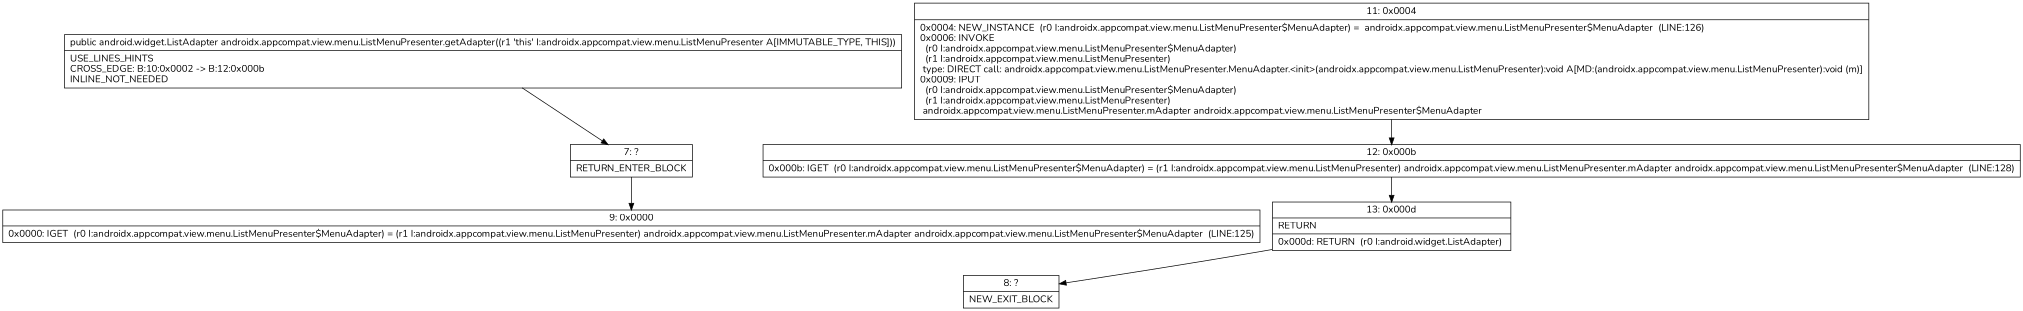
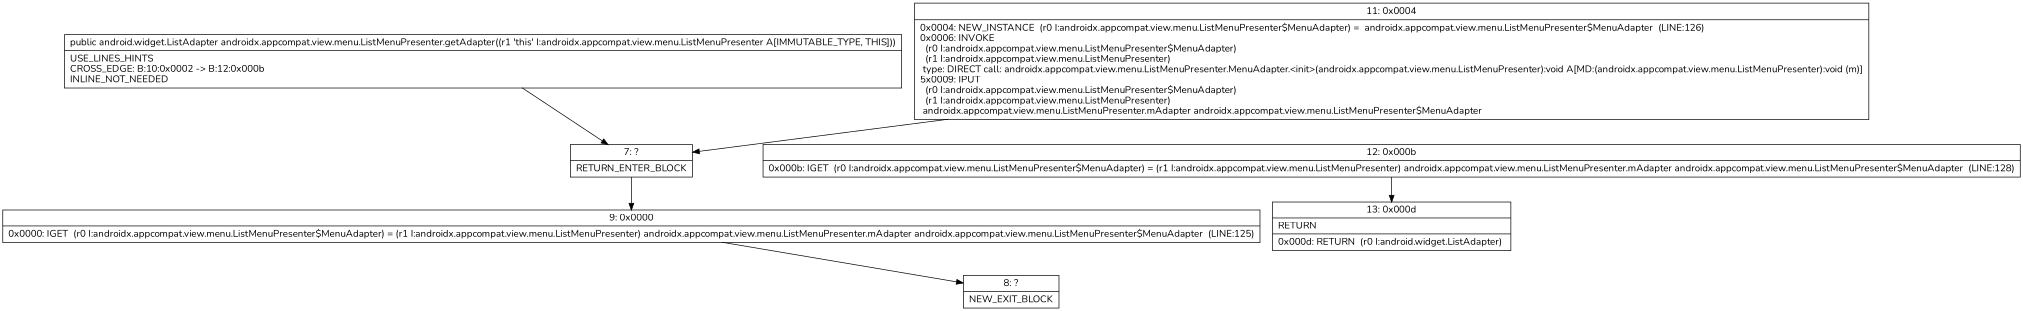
(953, 80) -> (953, 80)
(1392, 129) -> (824, 135)
(1169, 267) -> (839, 262)
